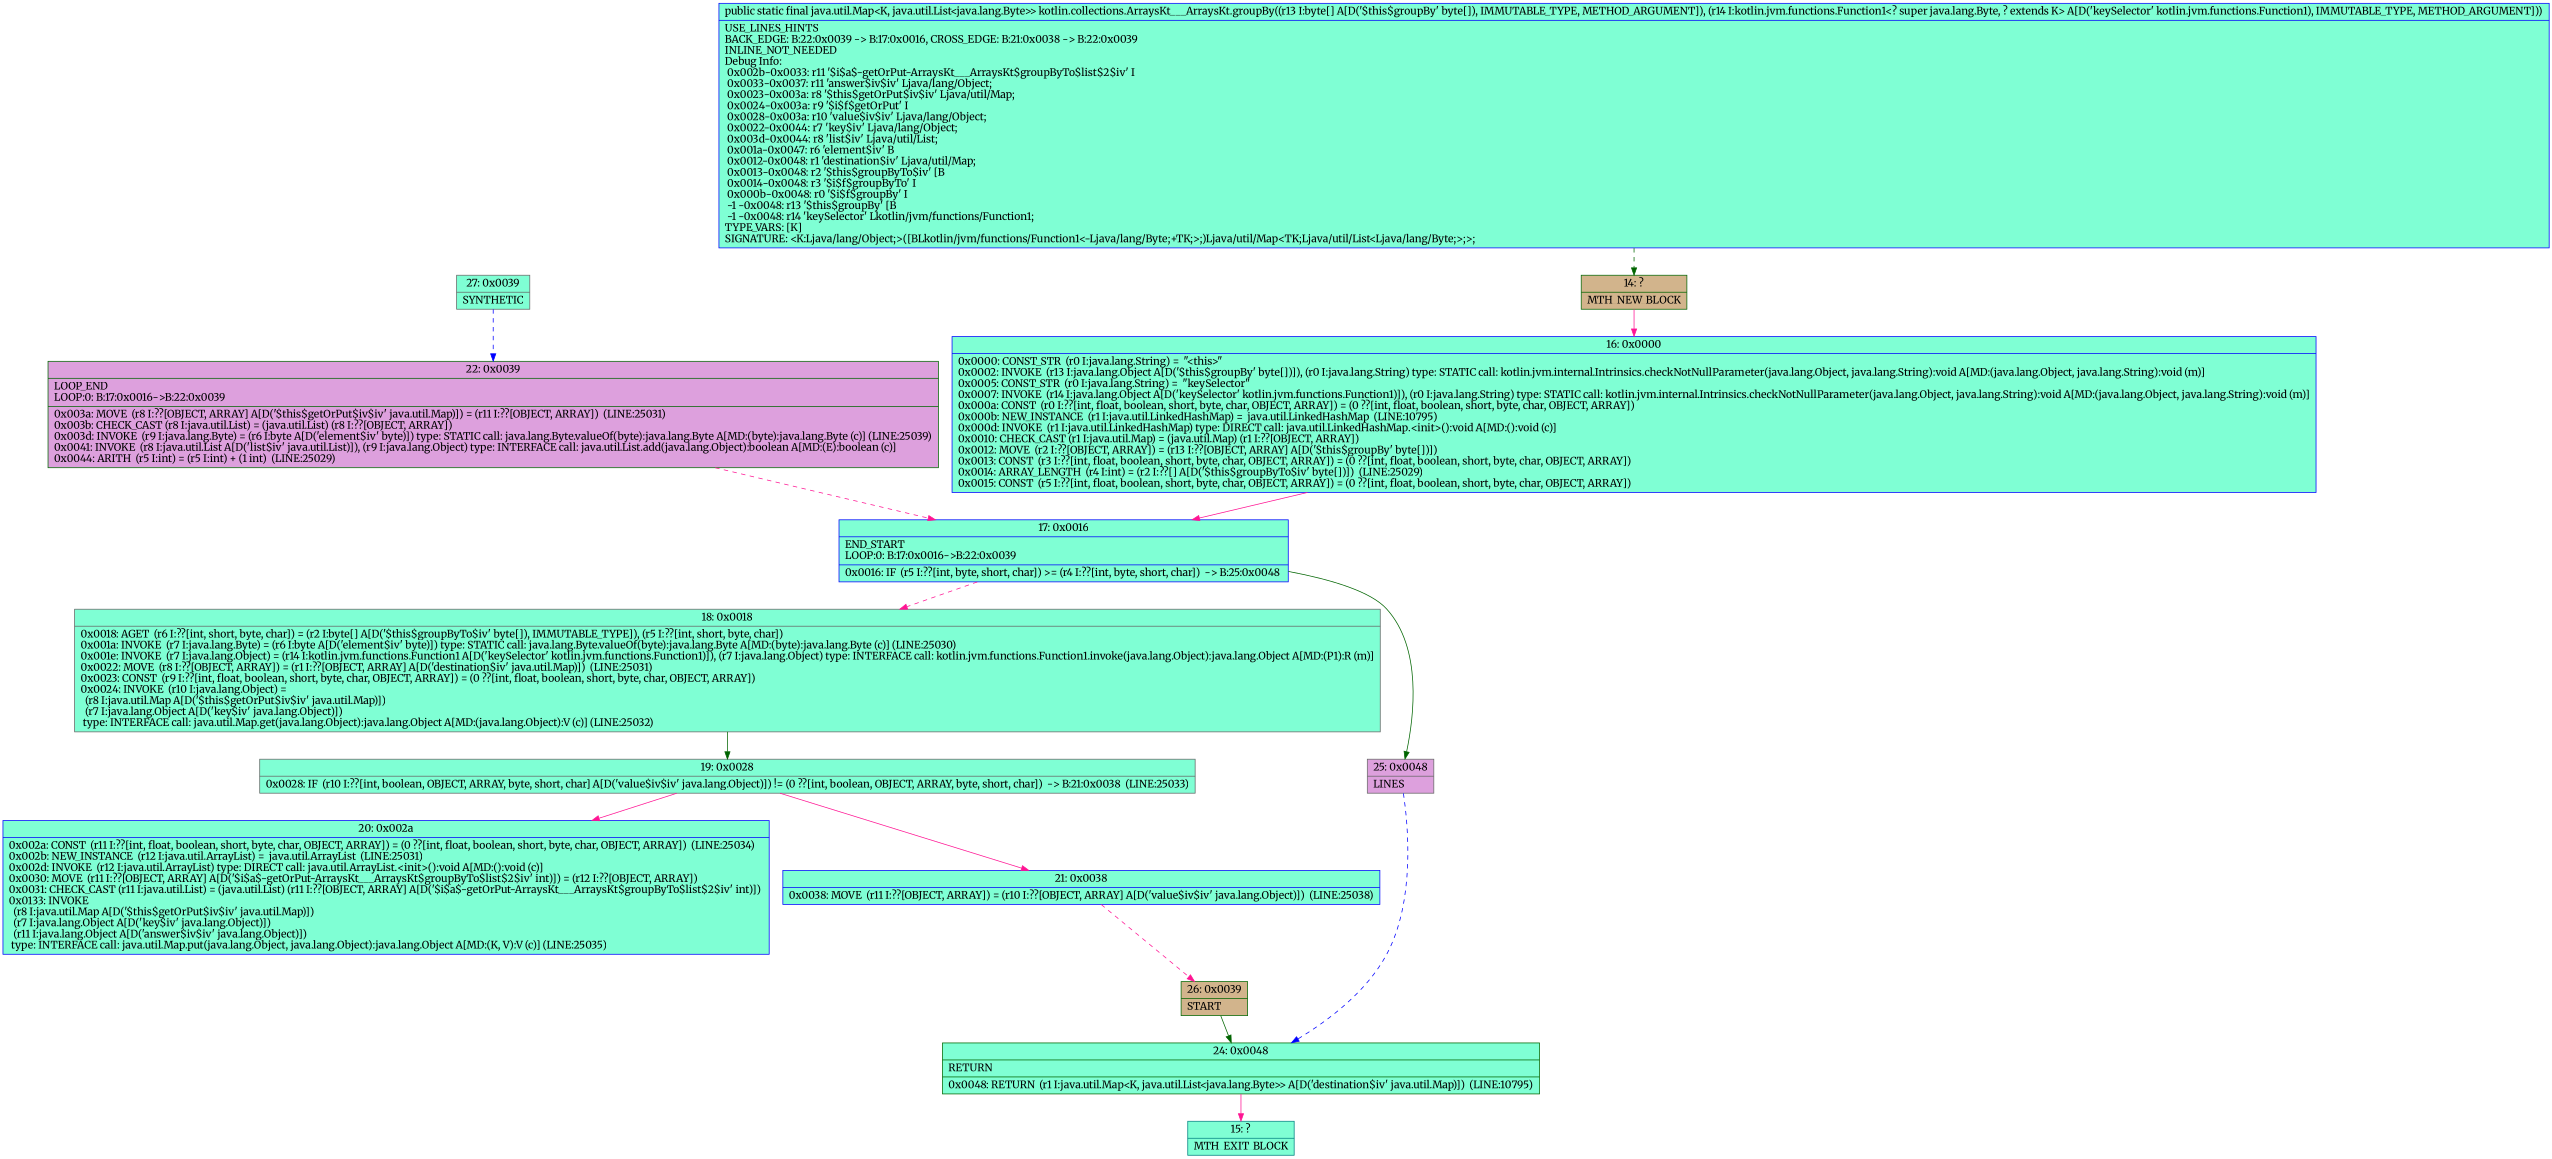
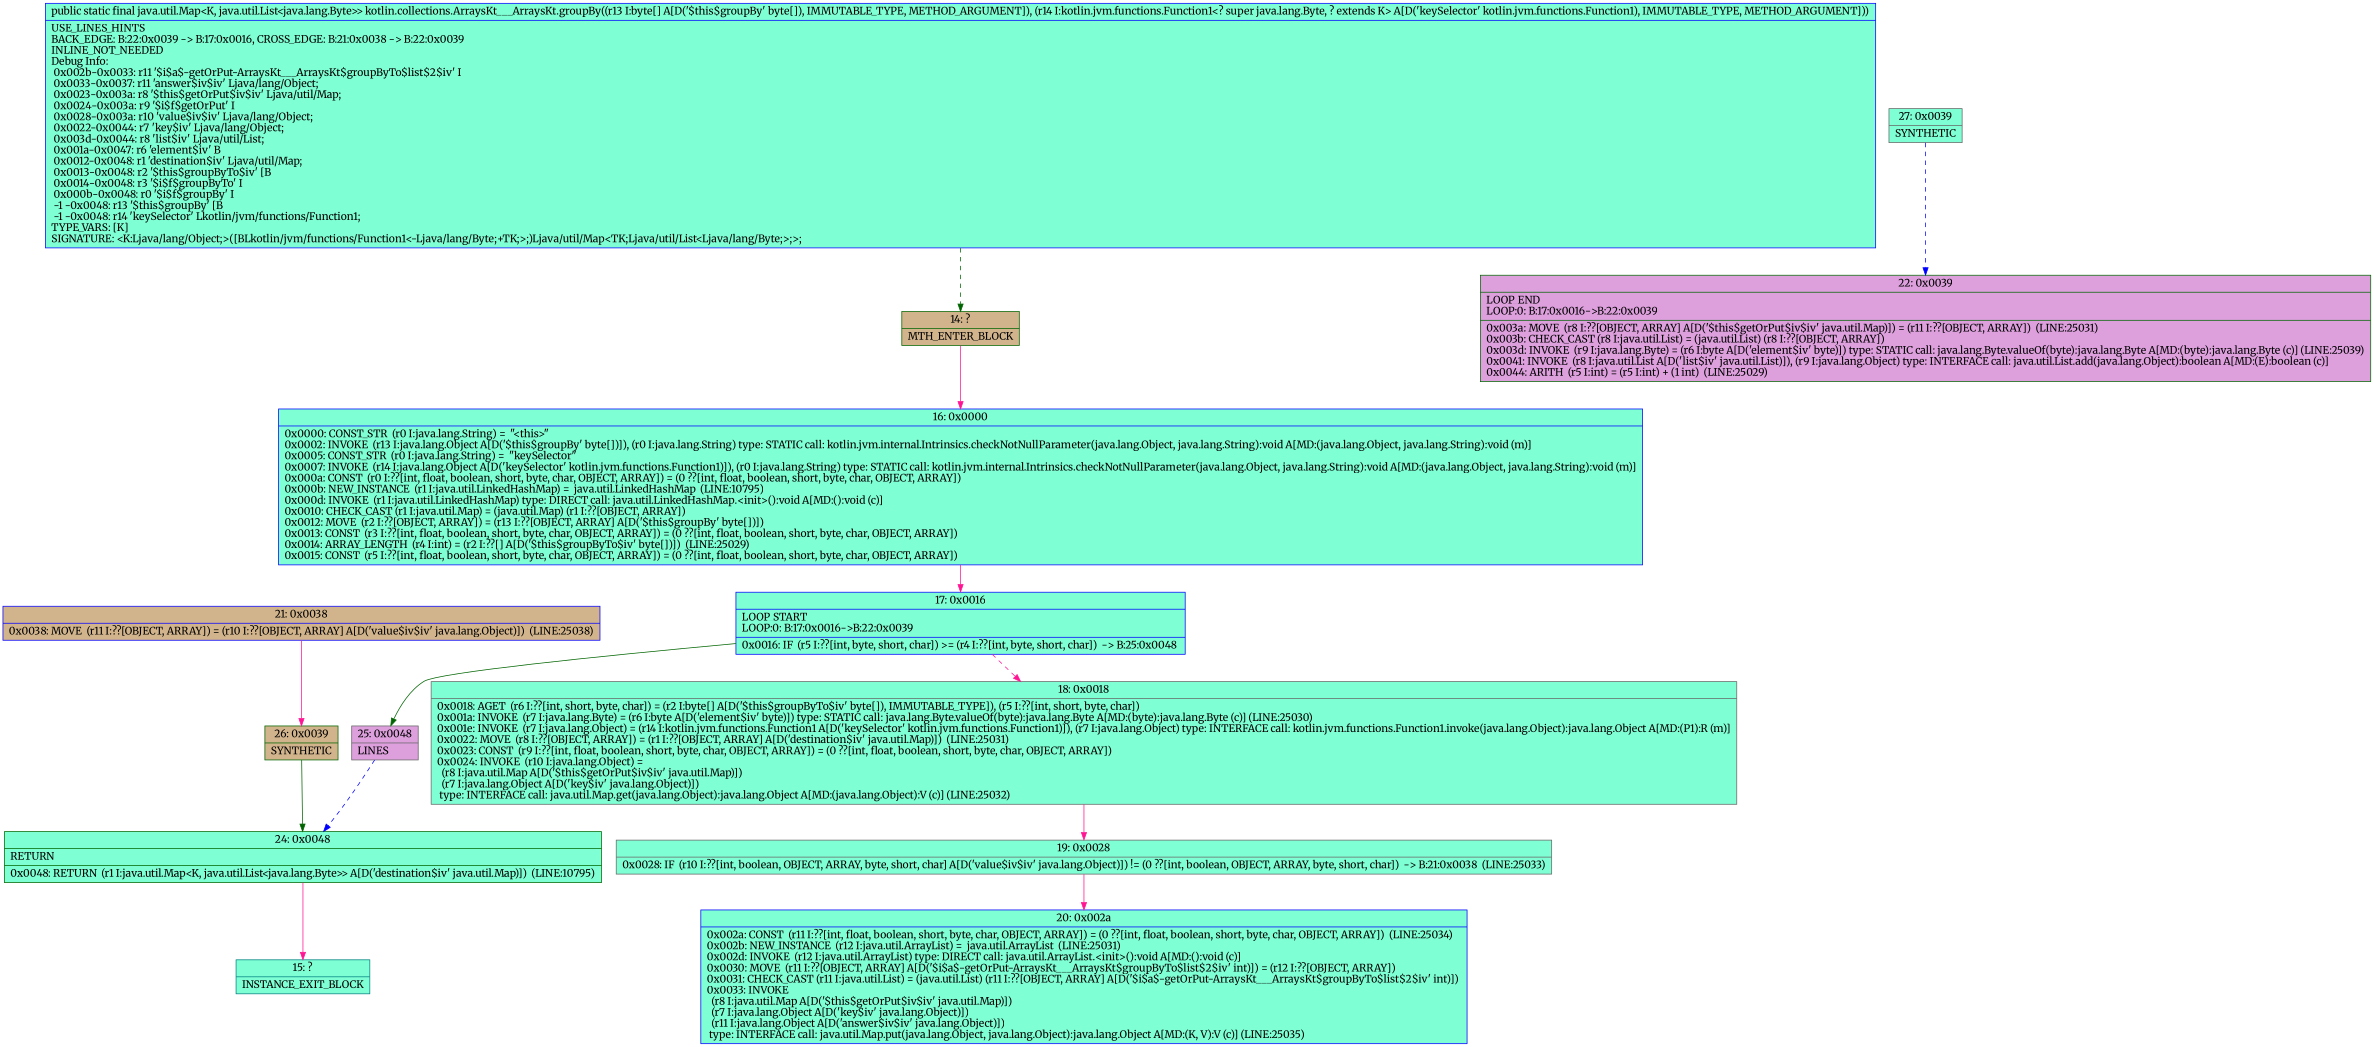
(1634, 300) -> (961, 337)
(822, 493) -> none
(875, 545) -> (775, 617)
(727, 742) -> (1084, 818)
(901, 831) -> none
(1081, 887) -> (301, 623)
(51, 901) -> (750, 990)
(1145, 941) -> (301, 679)
(1204, 1007) -> (301, 751)
(1241, 1146) -> (303, 985)
